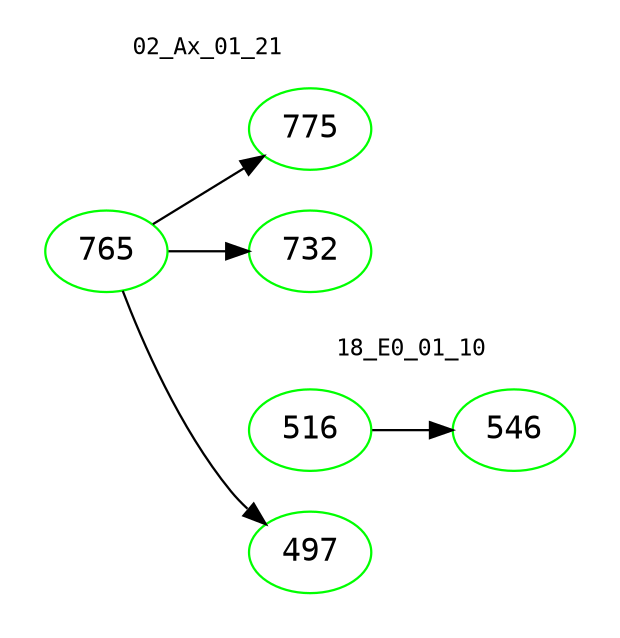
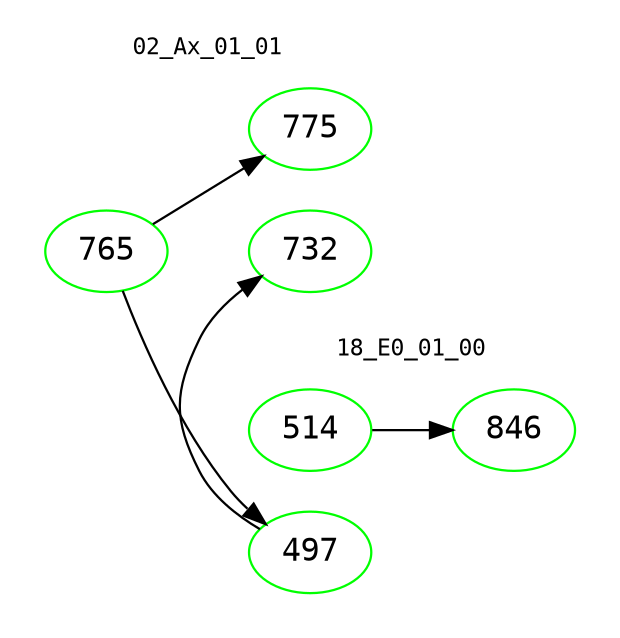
(208, 49) -> (208, 49)
(197, 251) -> (182, 386)
(412, 350) -> (412, 350)
(310, 430) -> (310, 430)
(514, 430) -> (514, 430)
